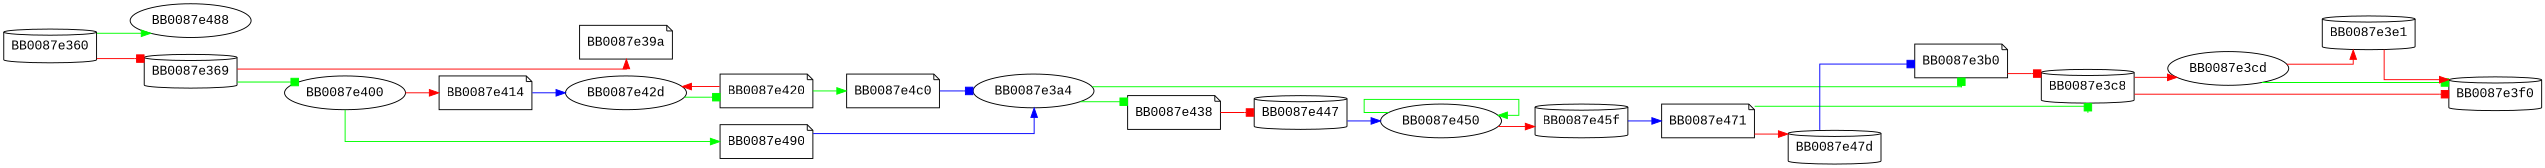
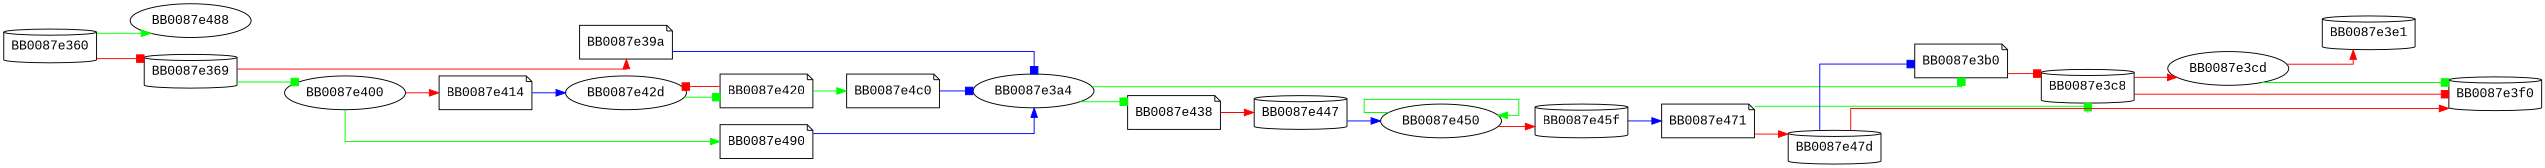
none -> (860, 52)
(2384, 75) -> (2134, 108)
(706, 87) -> (706, 87)
(1232, 112) -> (1232, 112)
